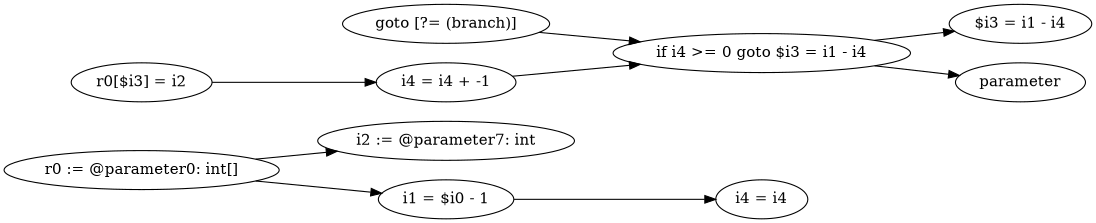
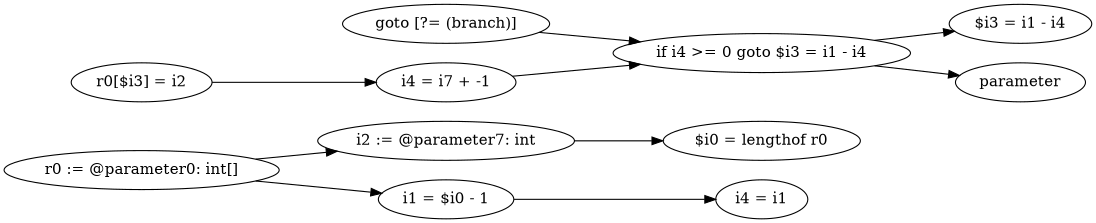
(446, 82) -> (446, 82)
none -> (762, 141)
(762, 199) -> (762, 199)
